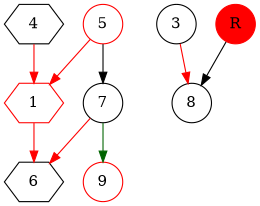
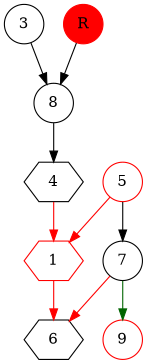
(183, 58) -> (37, 58)
none -> (54, 137)
